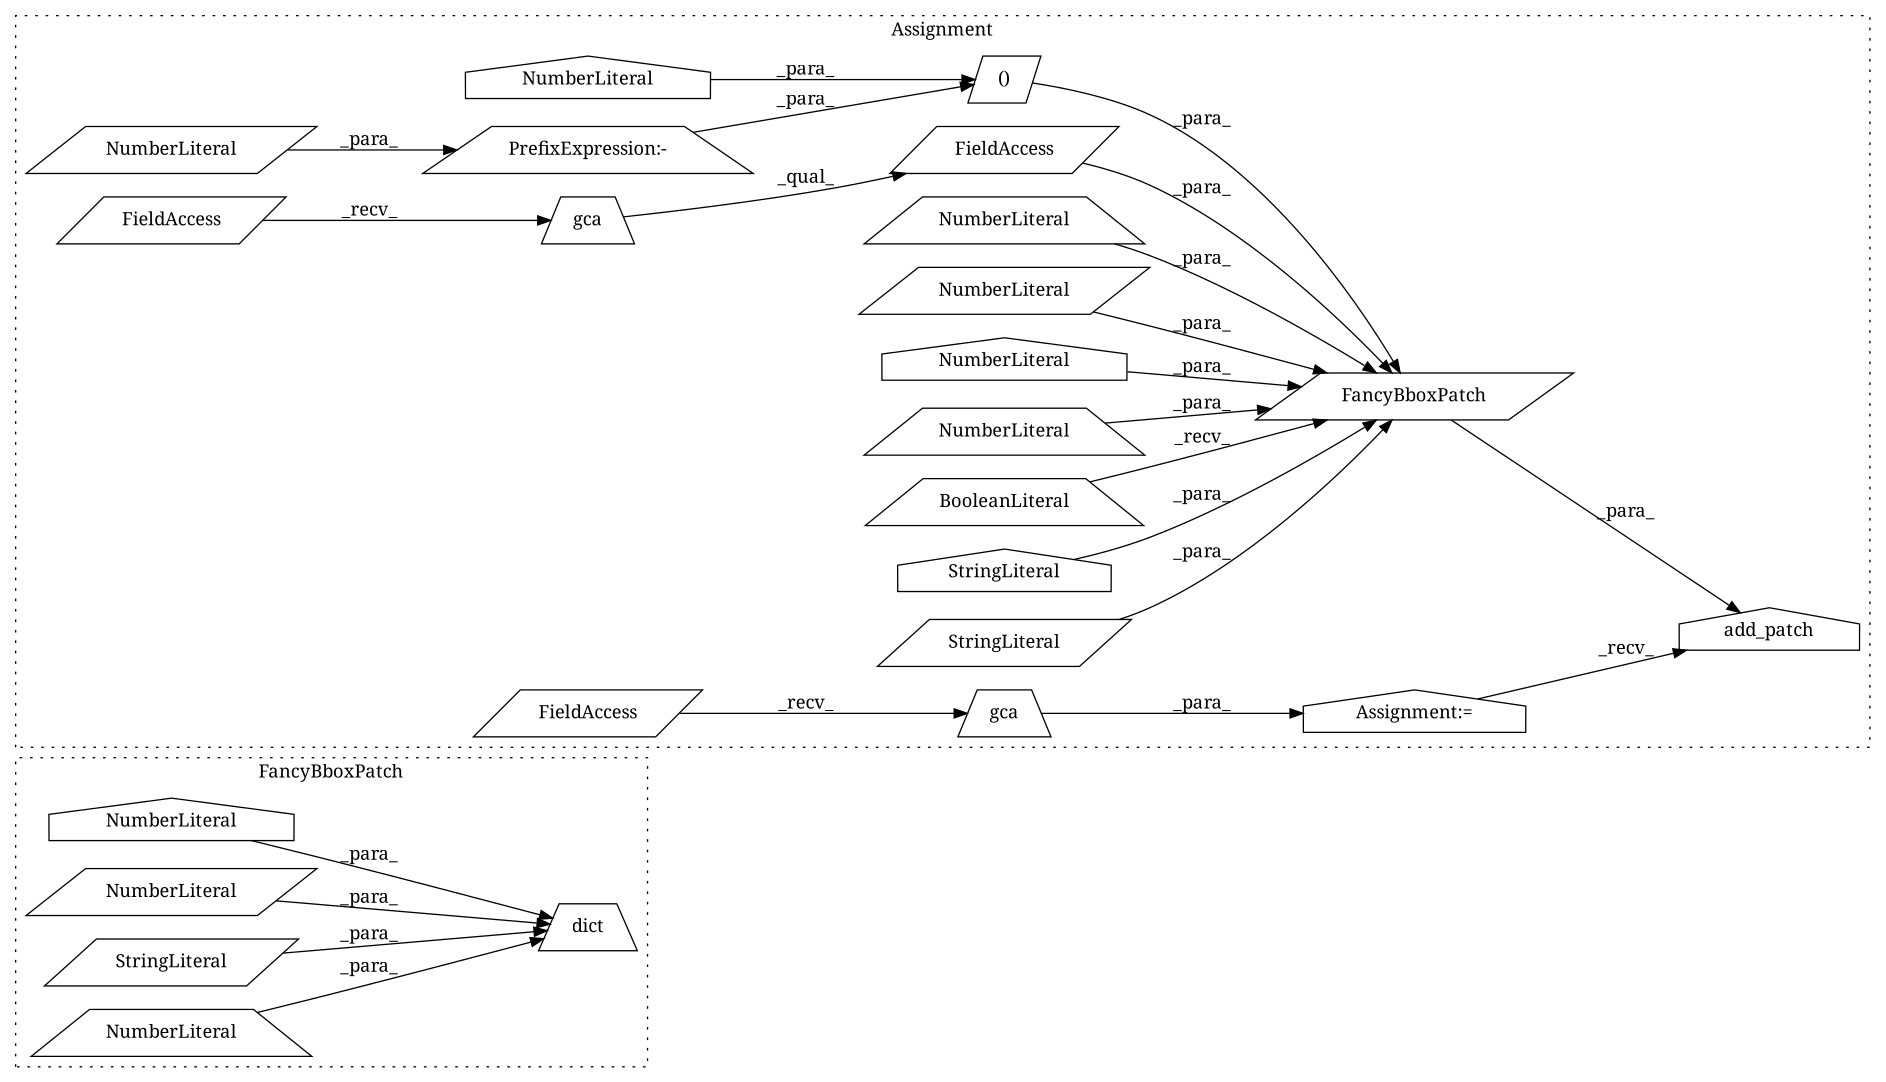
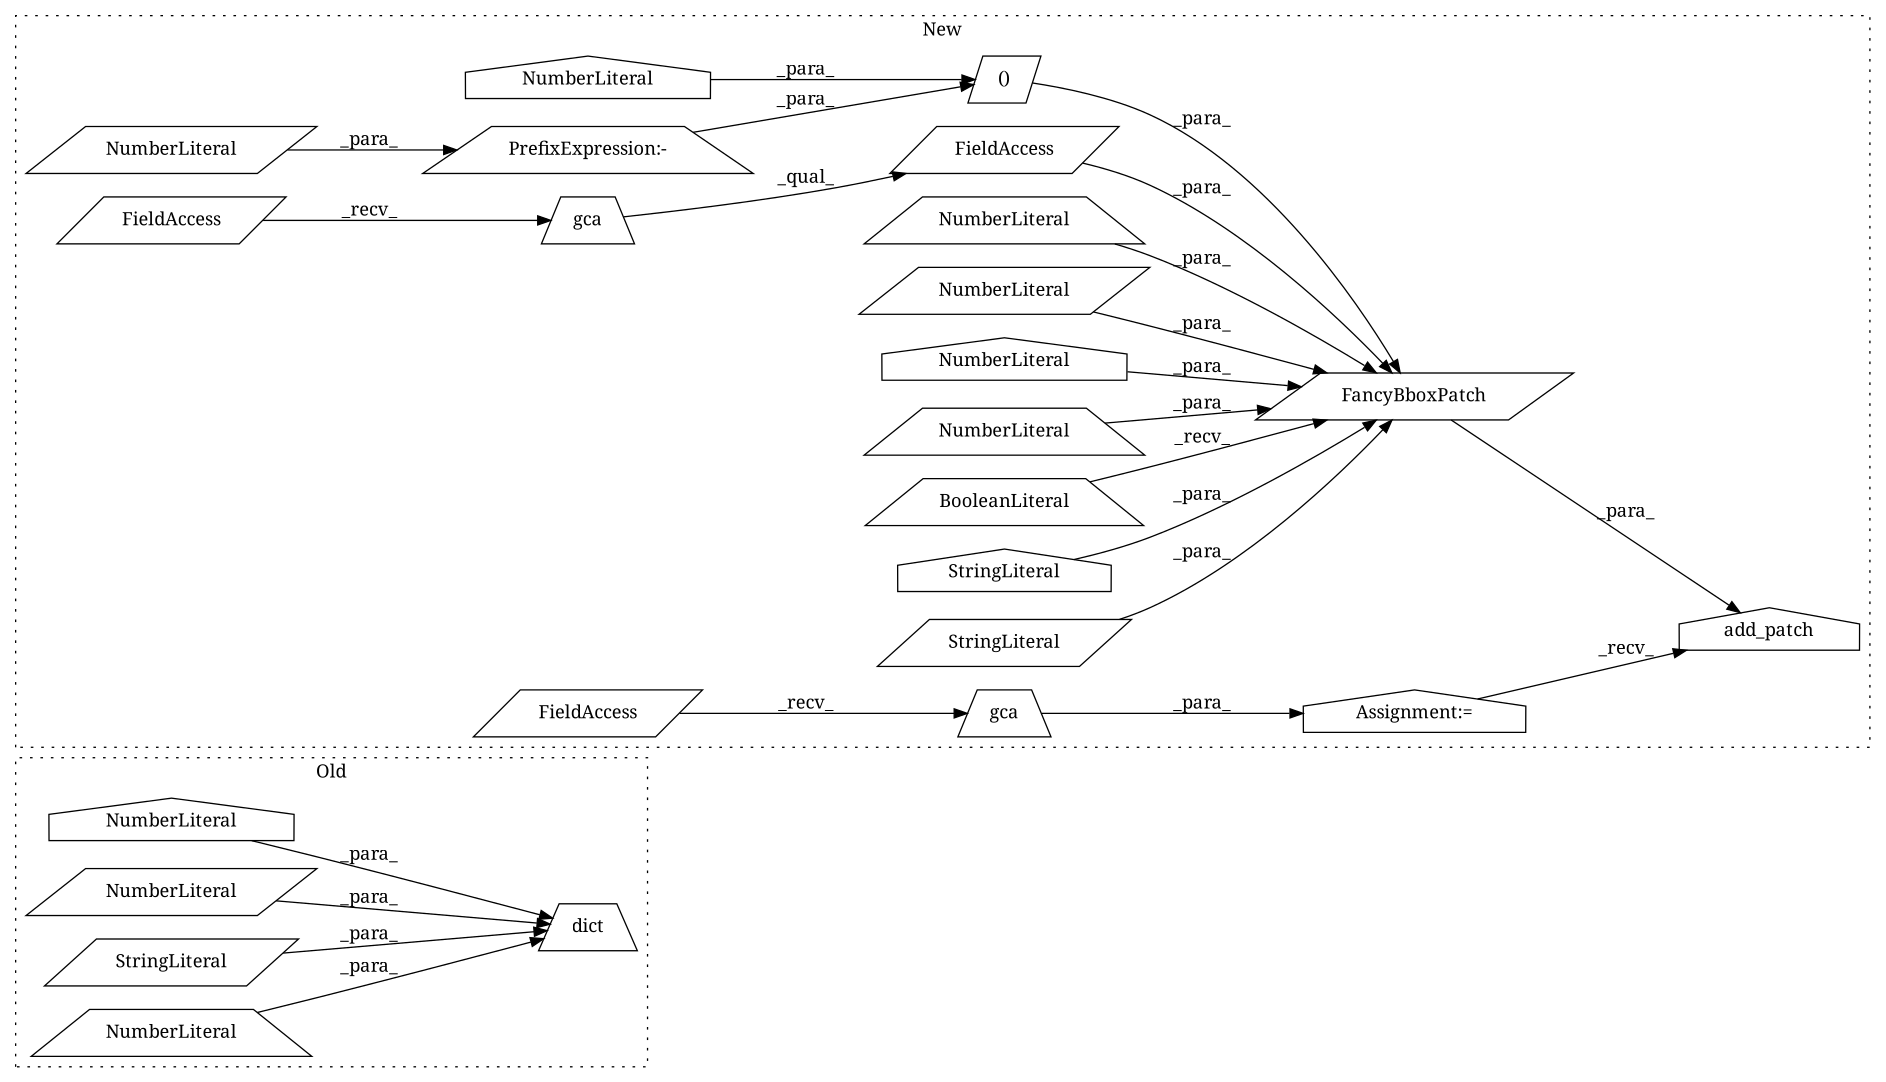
(943, 31) -> (943, 31)
(332, 773) -> (332, 773)
